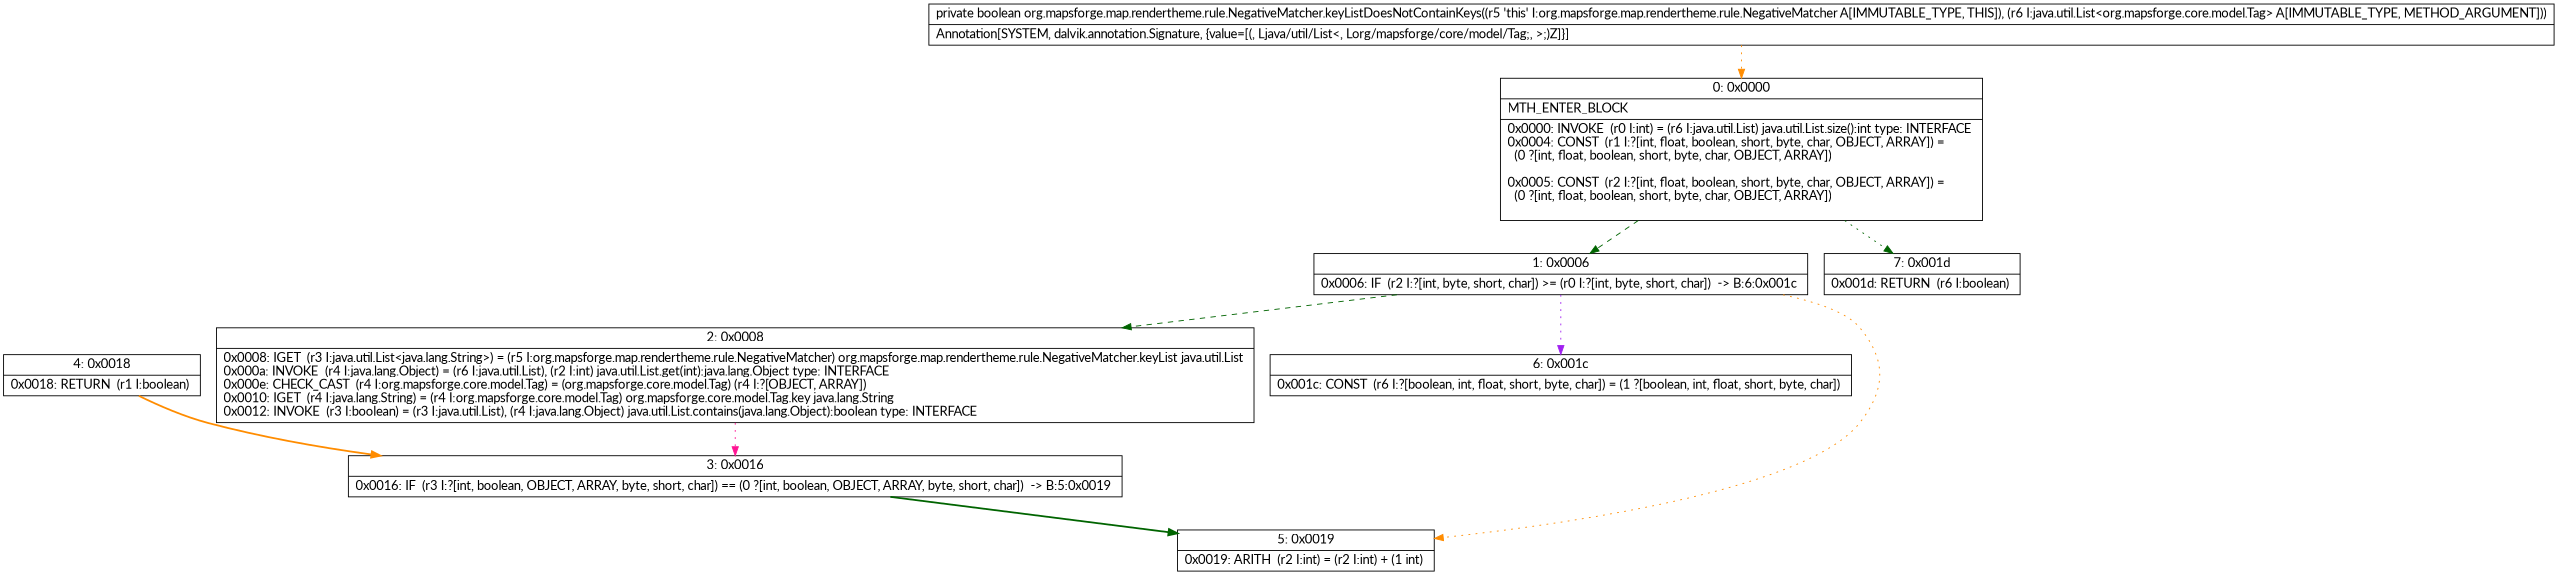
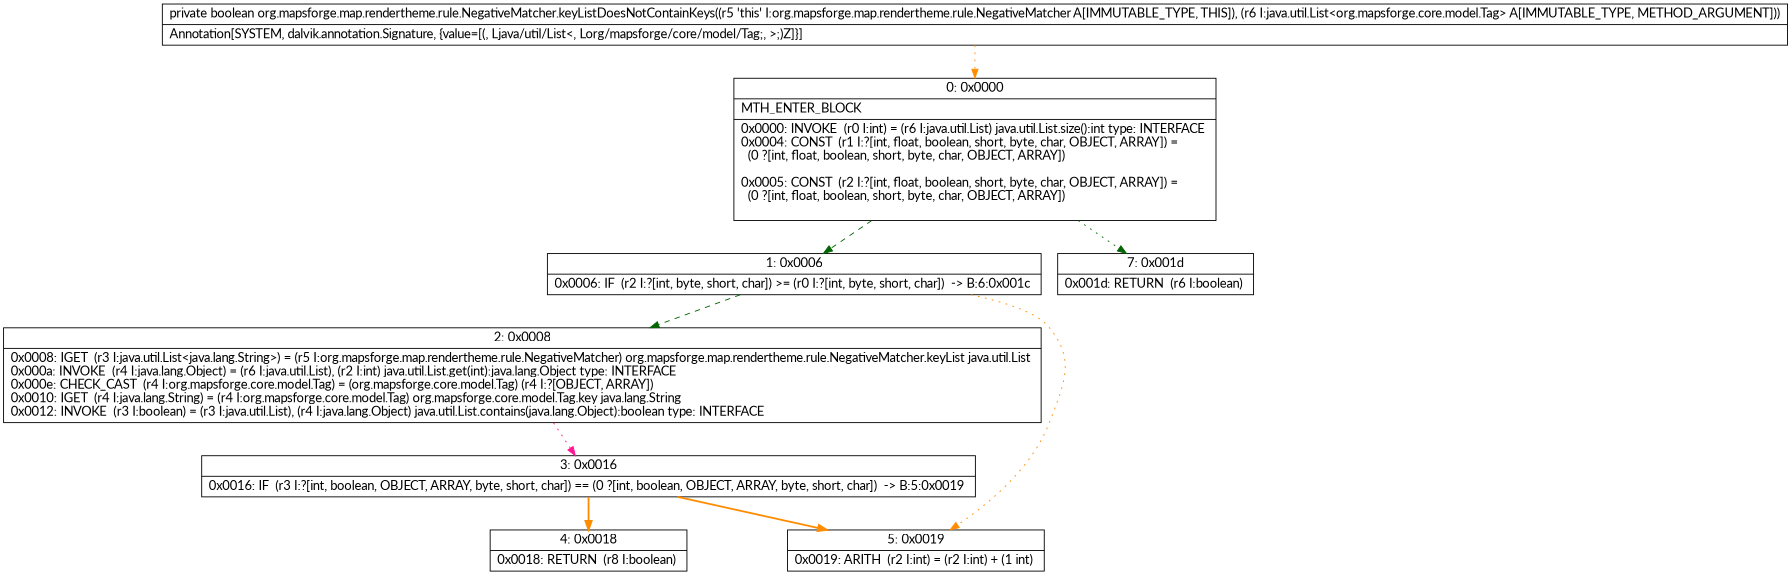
(1561, 375) -> none
(102, 385) -> (589, 560)
(253, 434) -> (589, 509)
(1029, 515) -> (748, 512)
